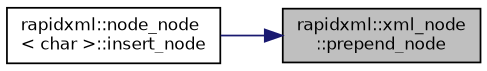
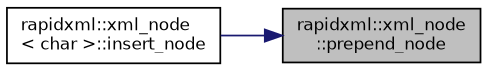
(114, 36) -> (114, 36)
